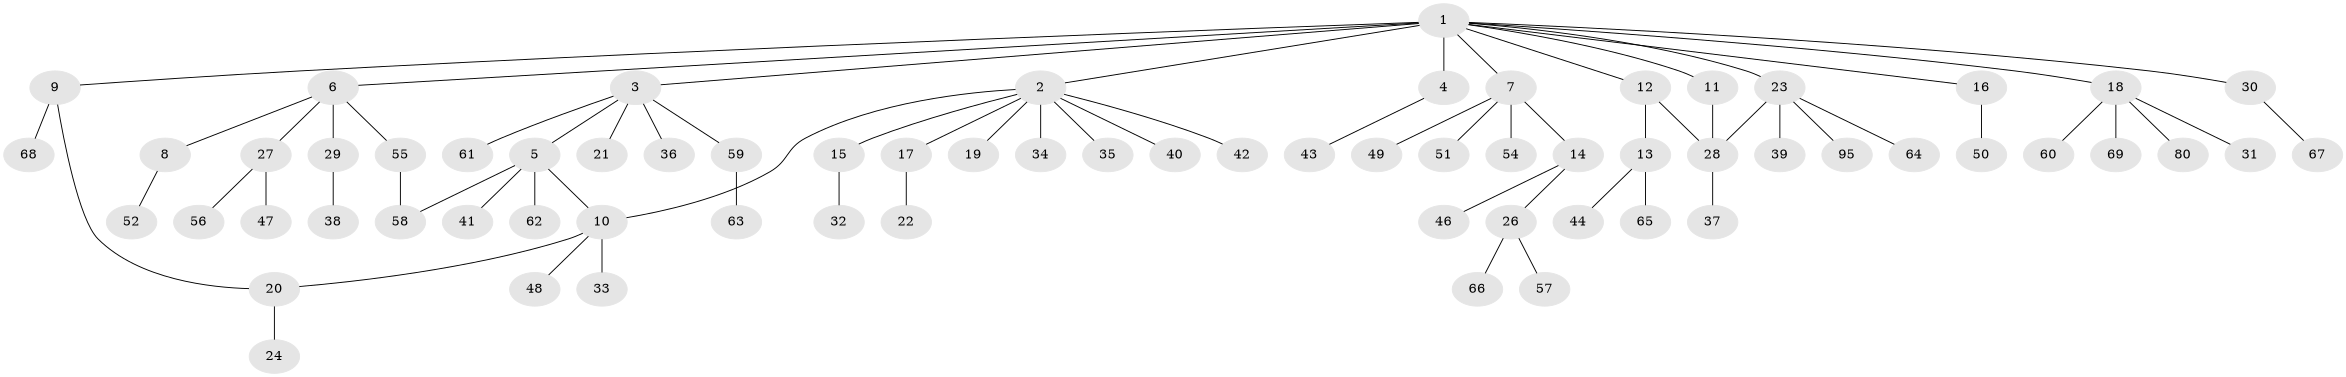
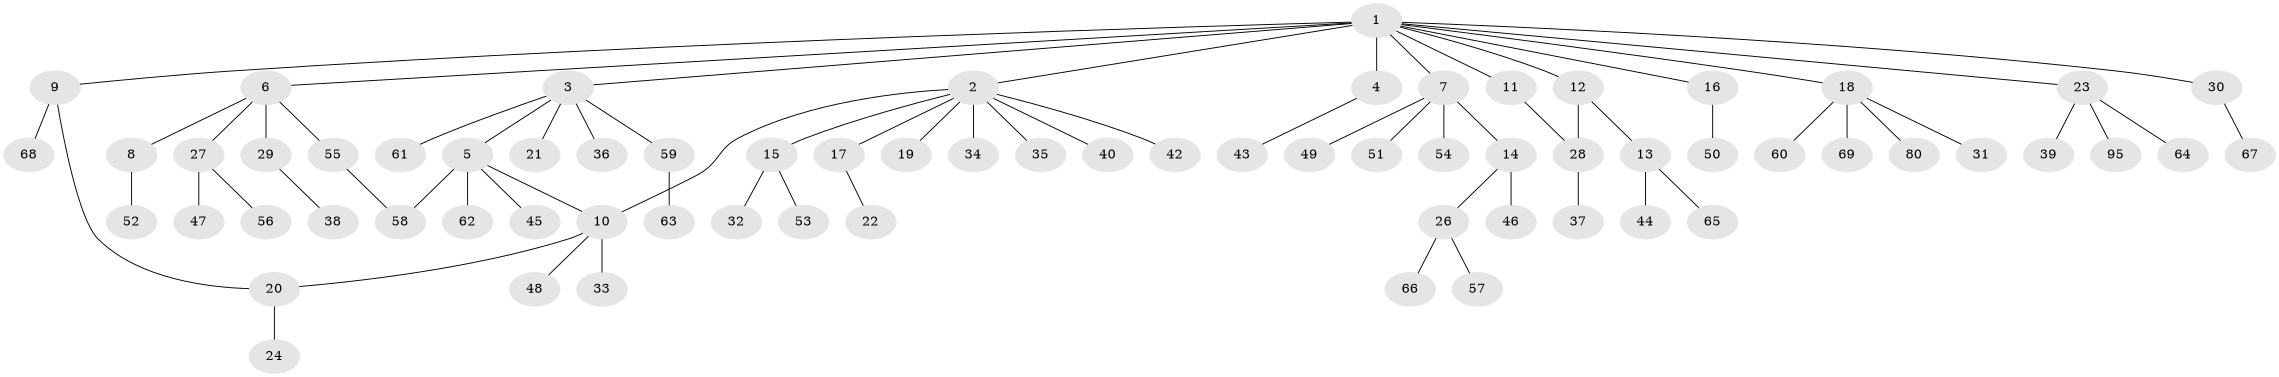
(1746, 121) -> none
(468, 222) -> (535, 222)
none -> (804, 222)
